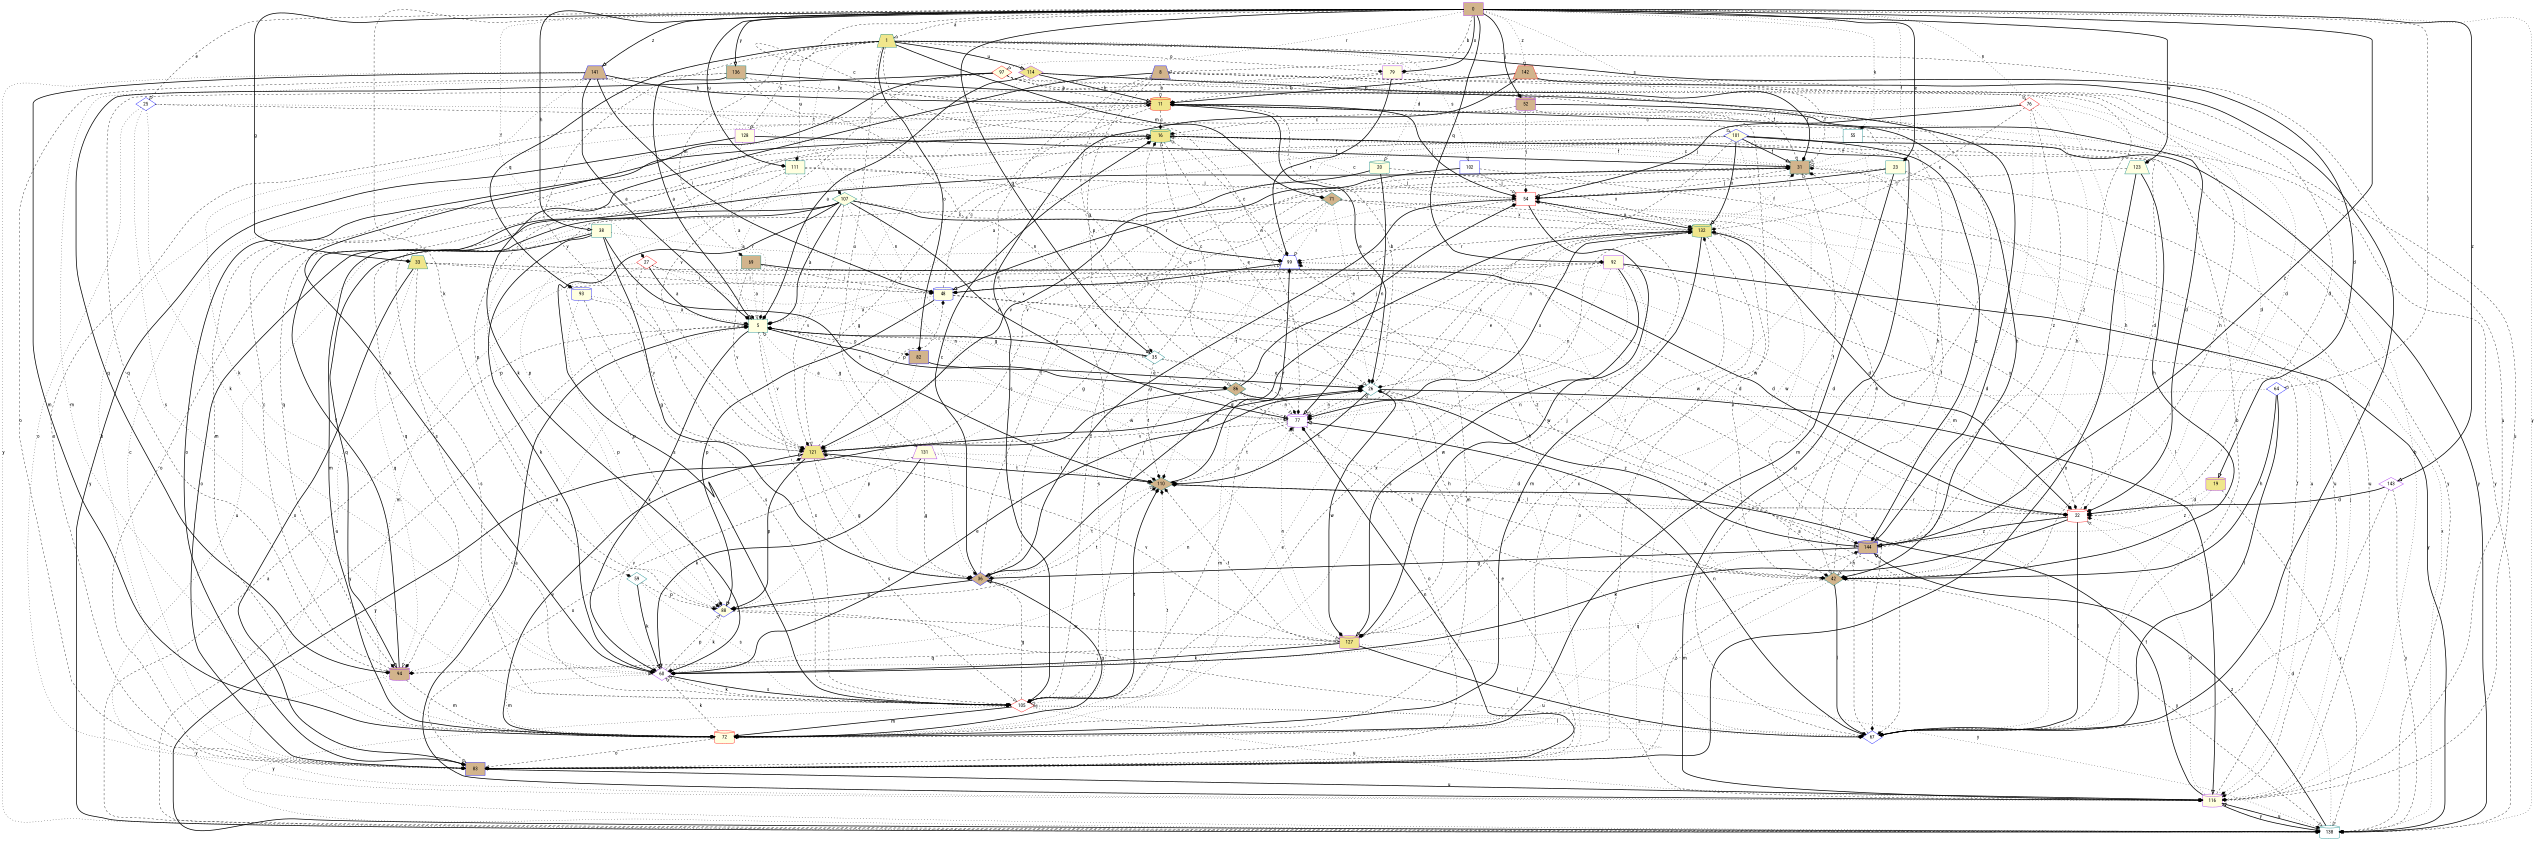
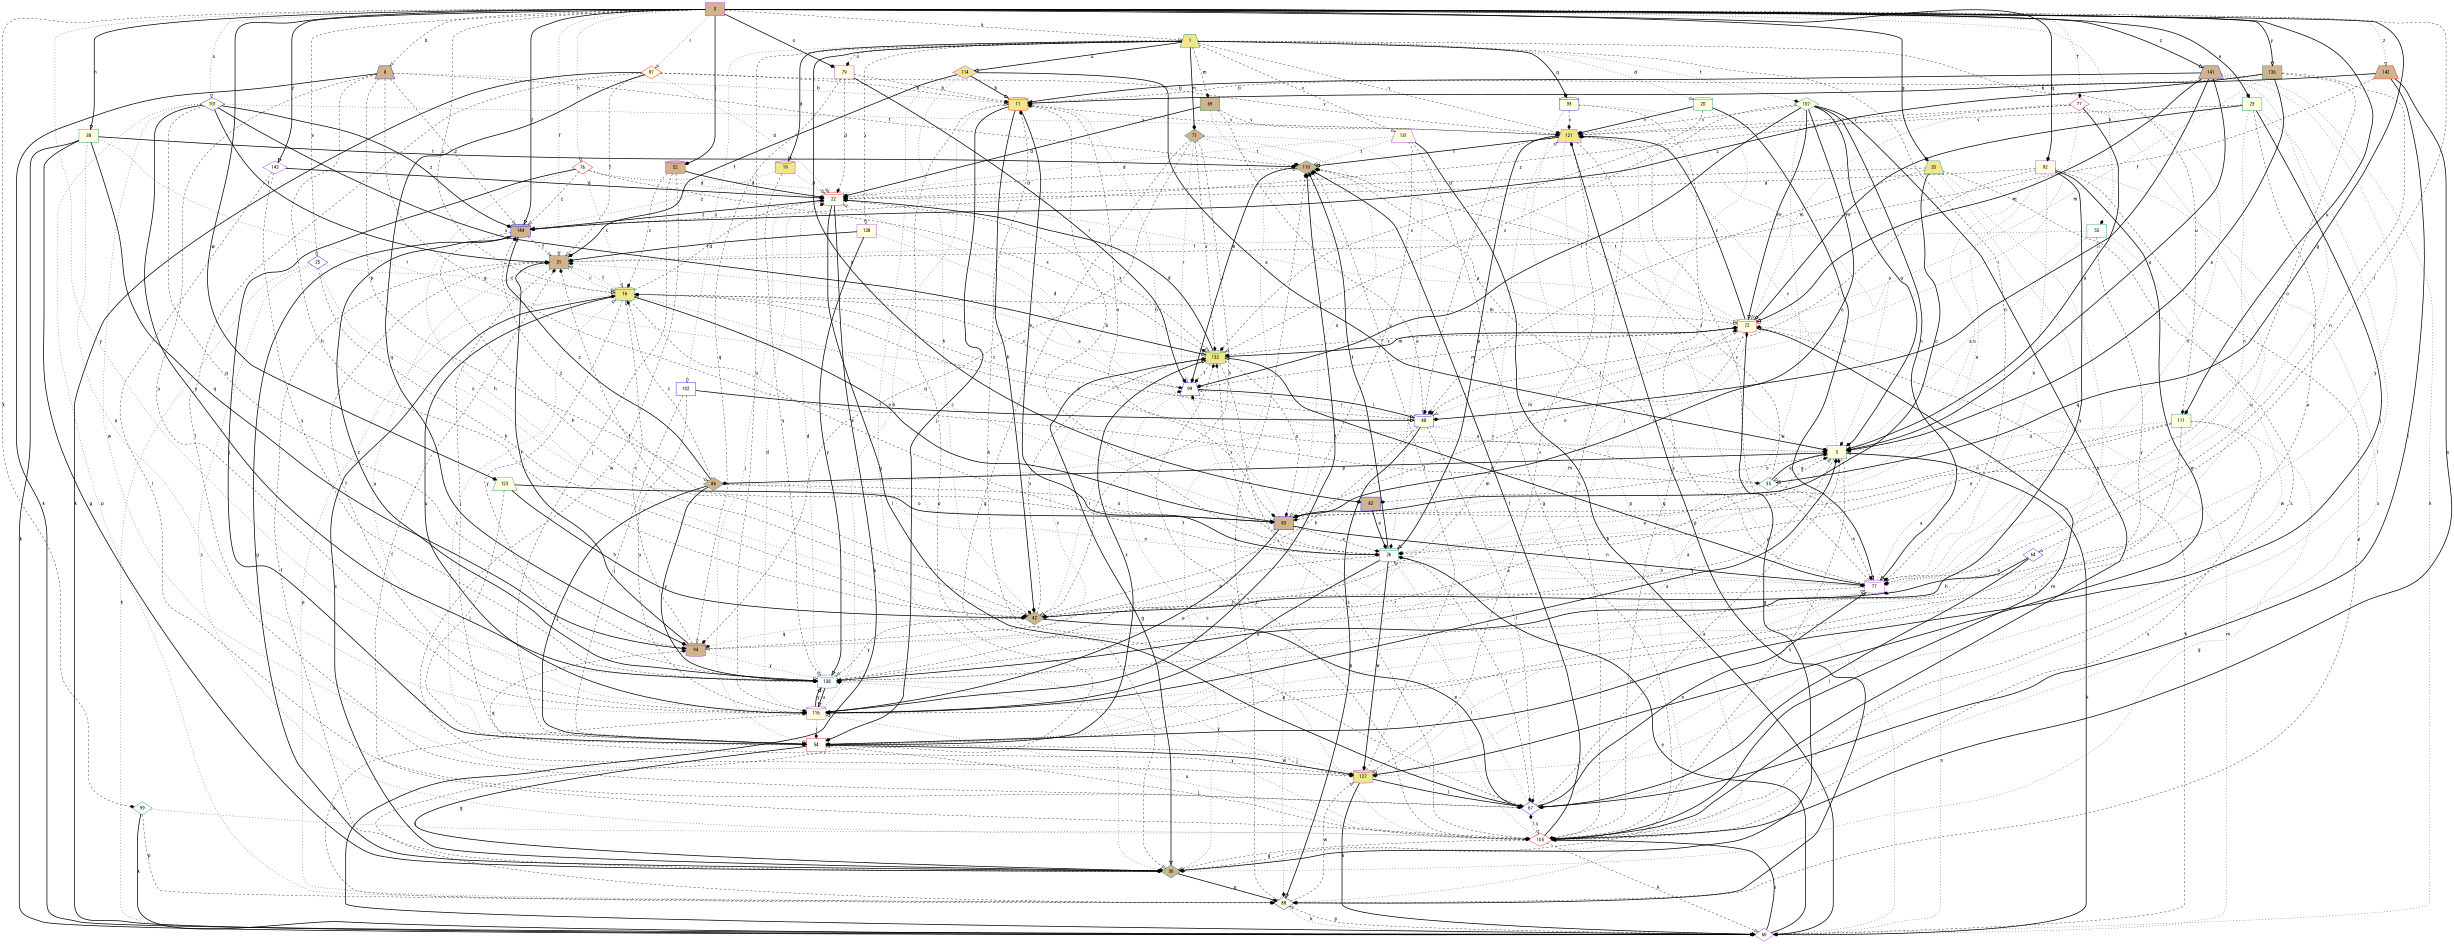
(1160, 118) -> none
(1533, 251) -> none
(1371, 389) -> (1389, 555)
(980, 579) -> (1171, 872)
